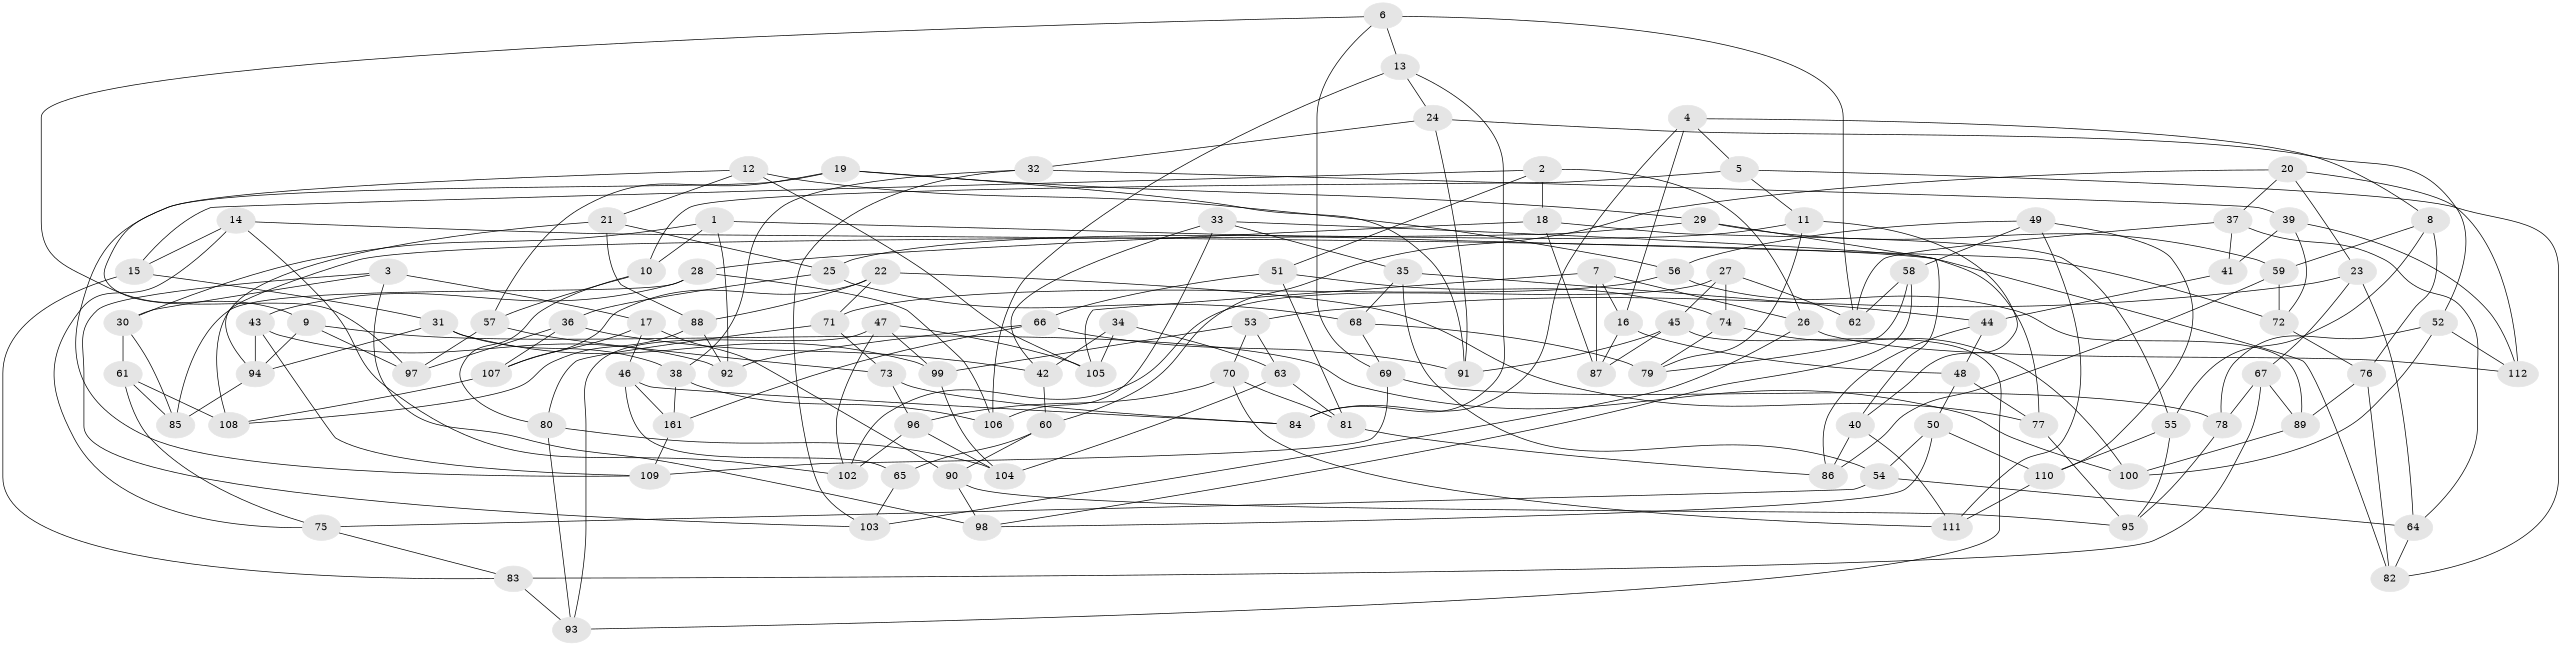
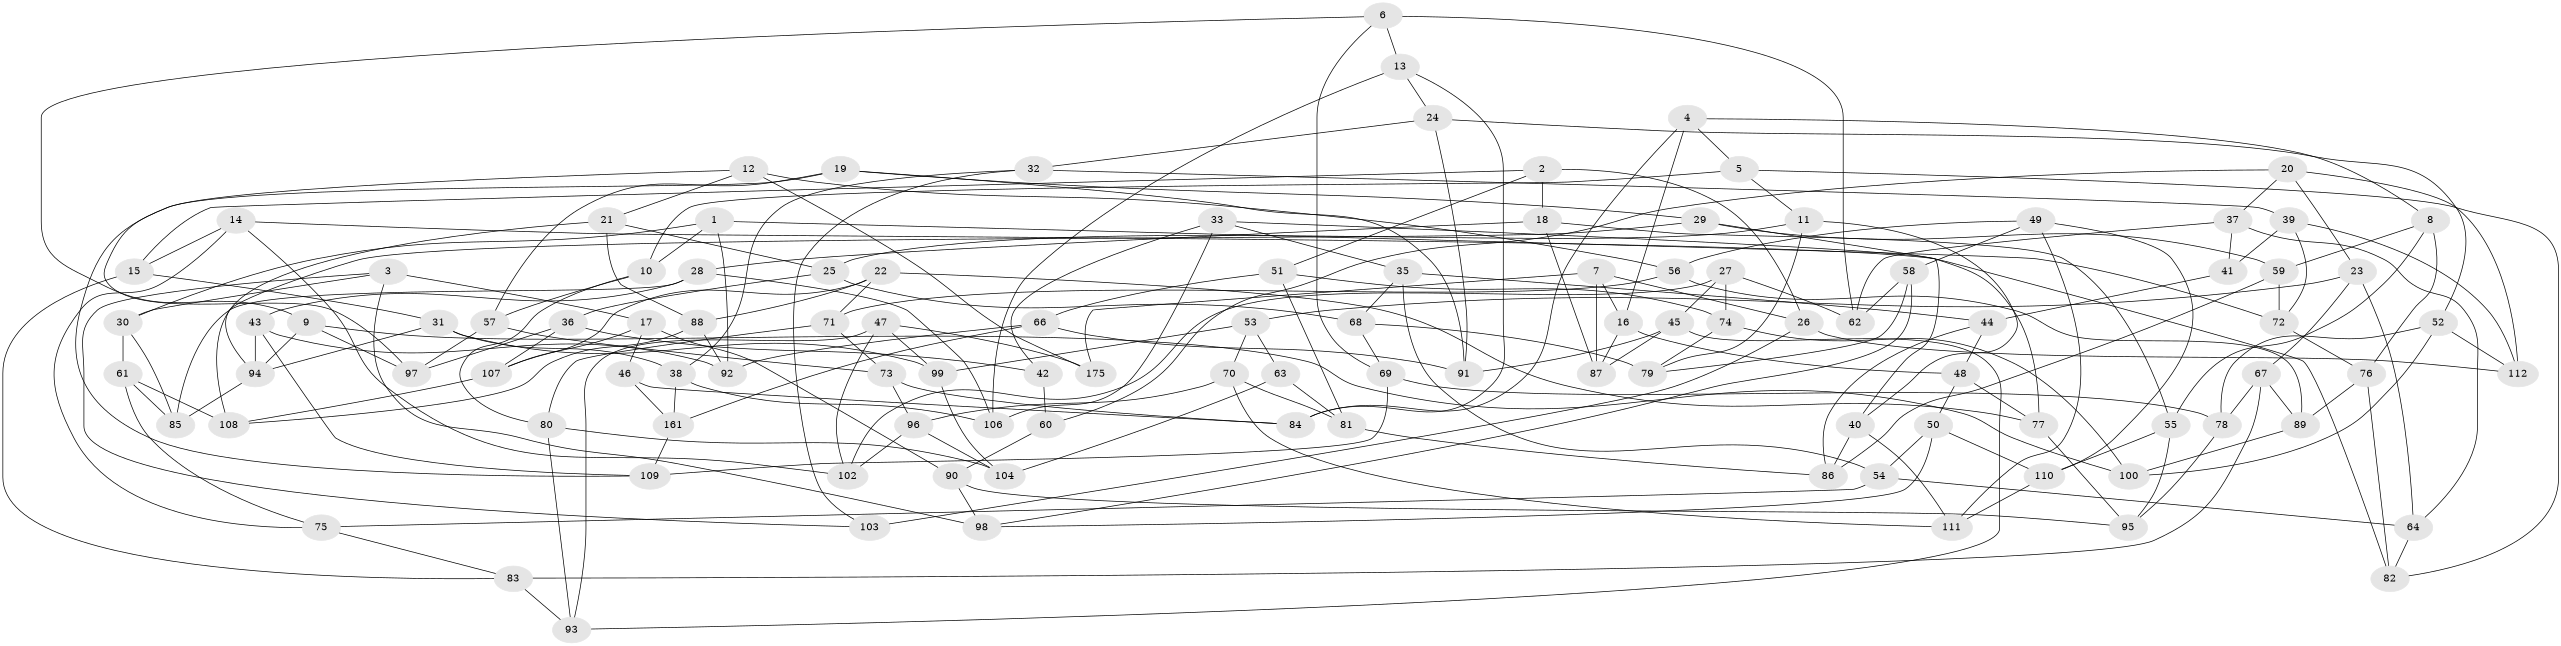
(1119, 323) -> none
(1096, 374) -> (1096, 374)
(900, 476) -> none
